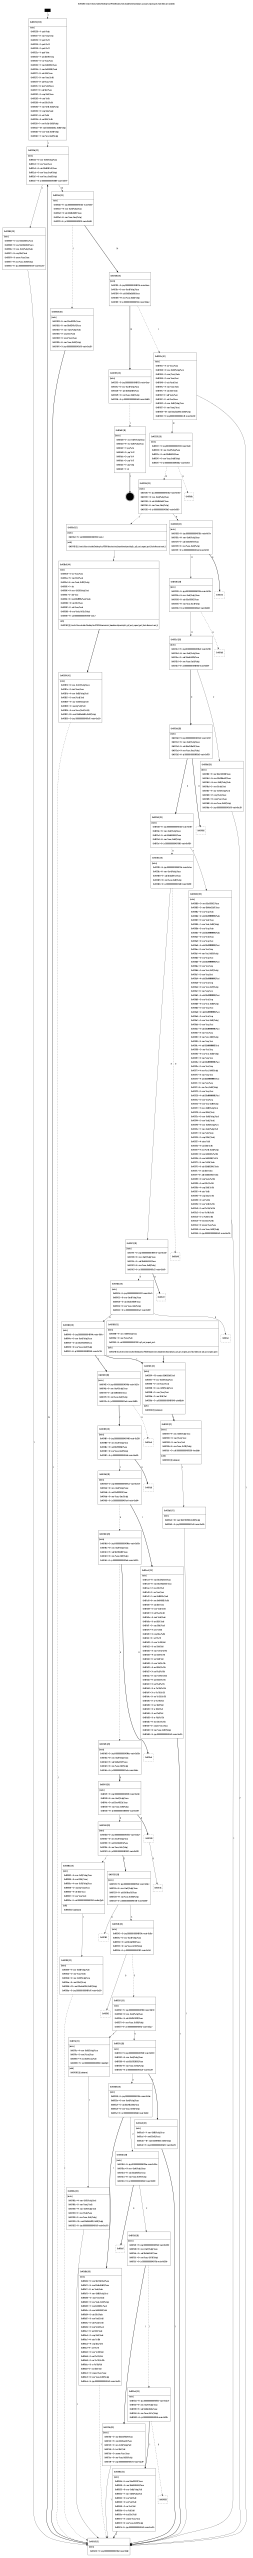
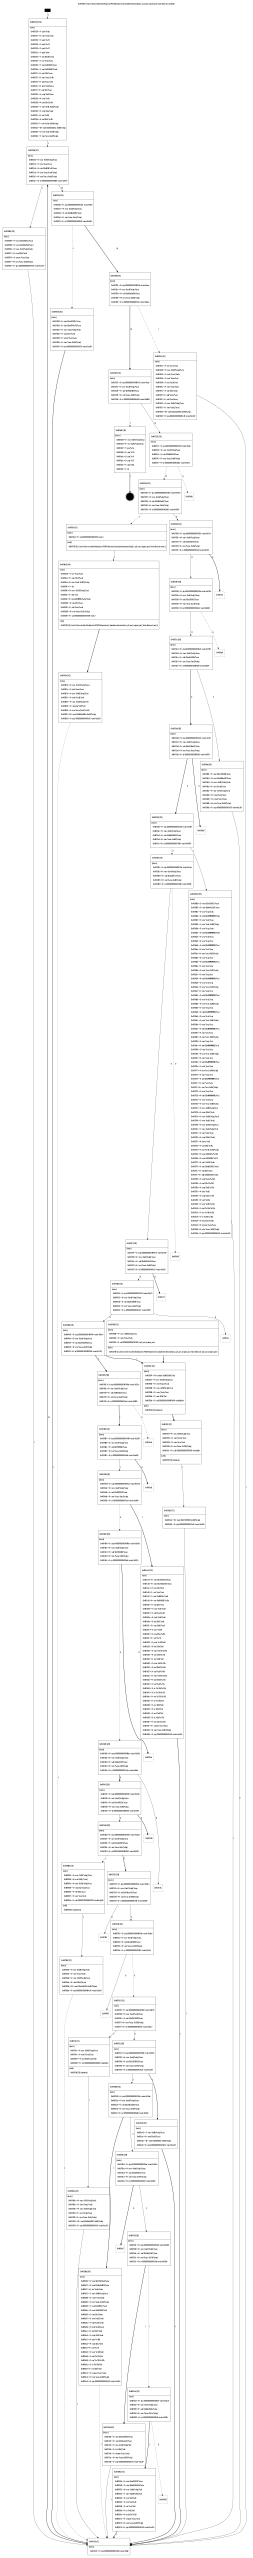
(172, 426) -> (150, 417)
(153, 1862) -> (157, 1827)
